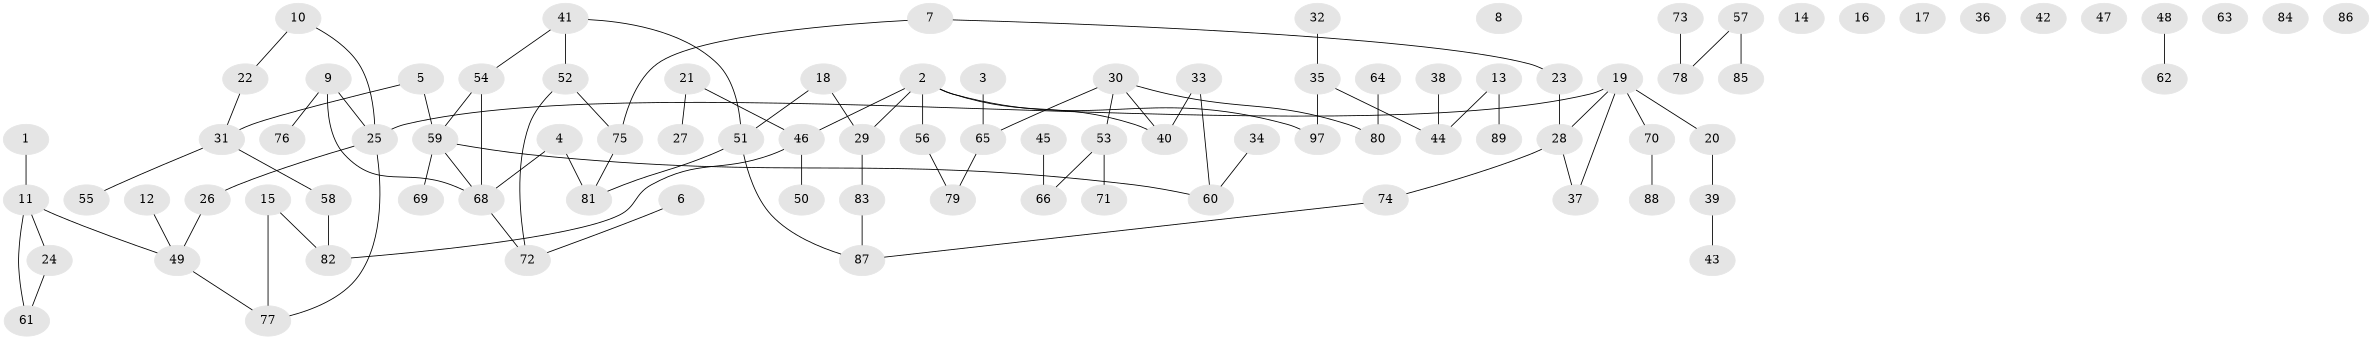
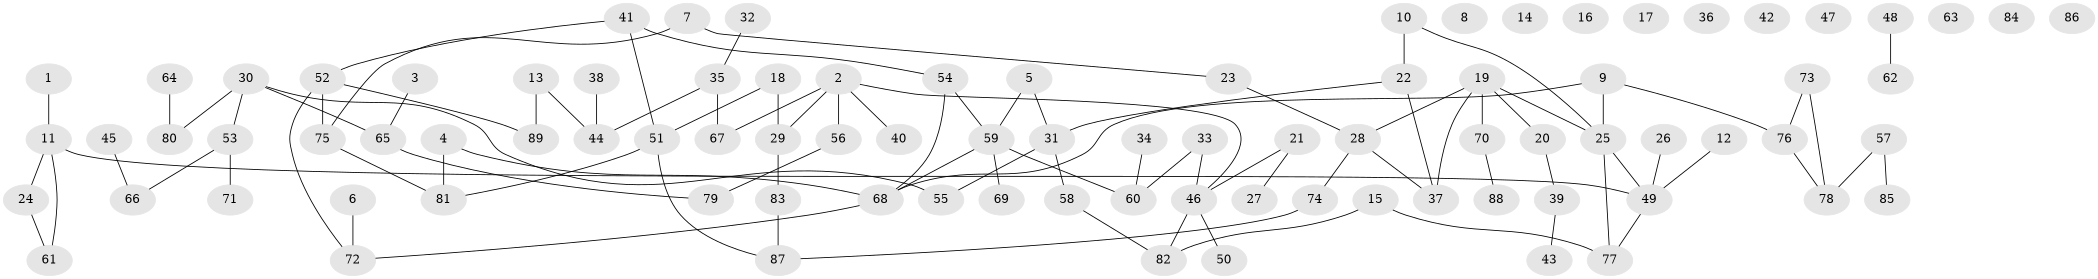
(1135, 103) -> (603, 182)
(1186, 103) -> (1200, 170)
none -> (1796, 109)
none -> (462, 113)
(1318, 139) -> (718, 139)
none -> (1420, 139)
(289, 166) -> (1626, 170)
none -> (1806, 170)
